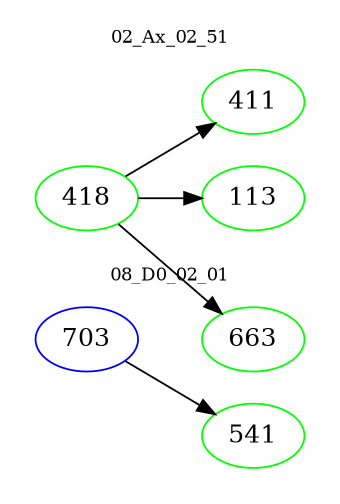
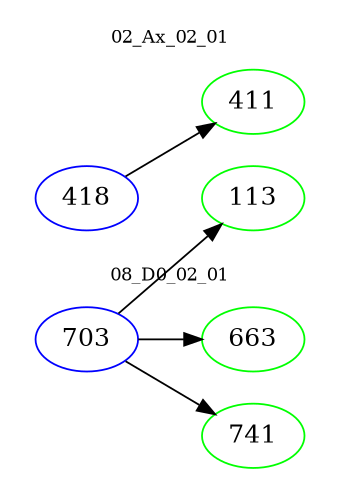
(170, 38) -> (170, 38)
(87, 198) -> (87, 198)
(161, 198) -> (163, 275)
(172, 271) -> (161, 339)
(253, 436) -> (253, 436)
